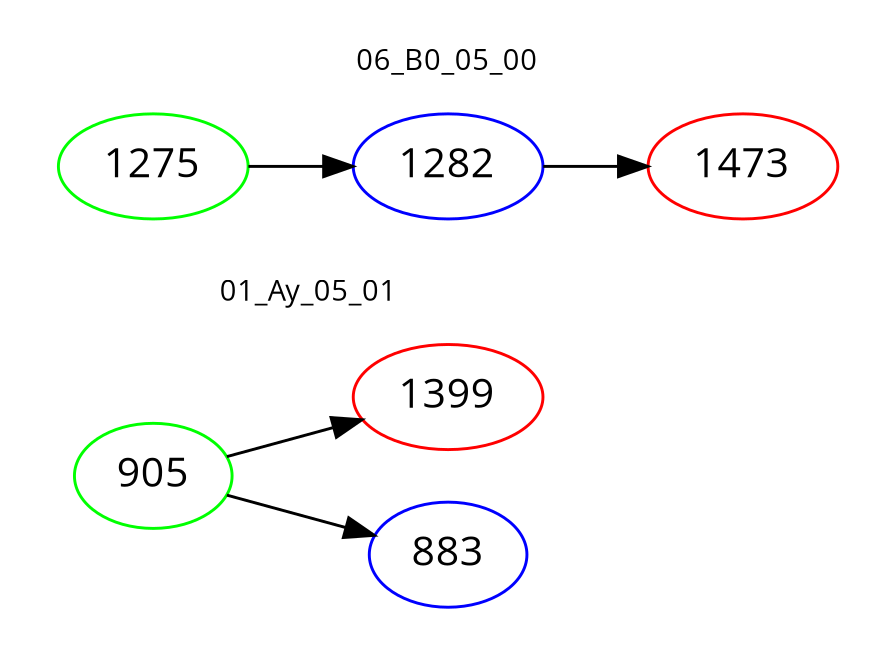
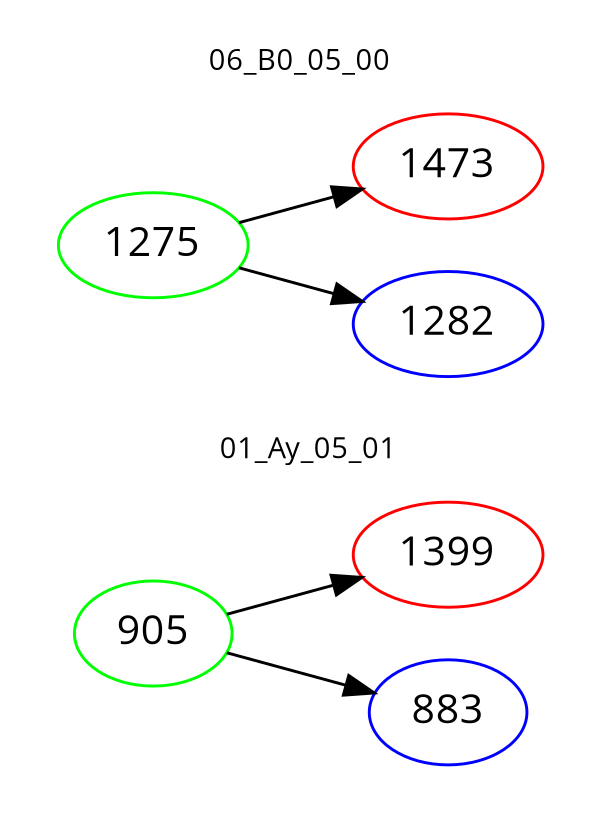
(581, 166) -> (287, 210)
